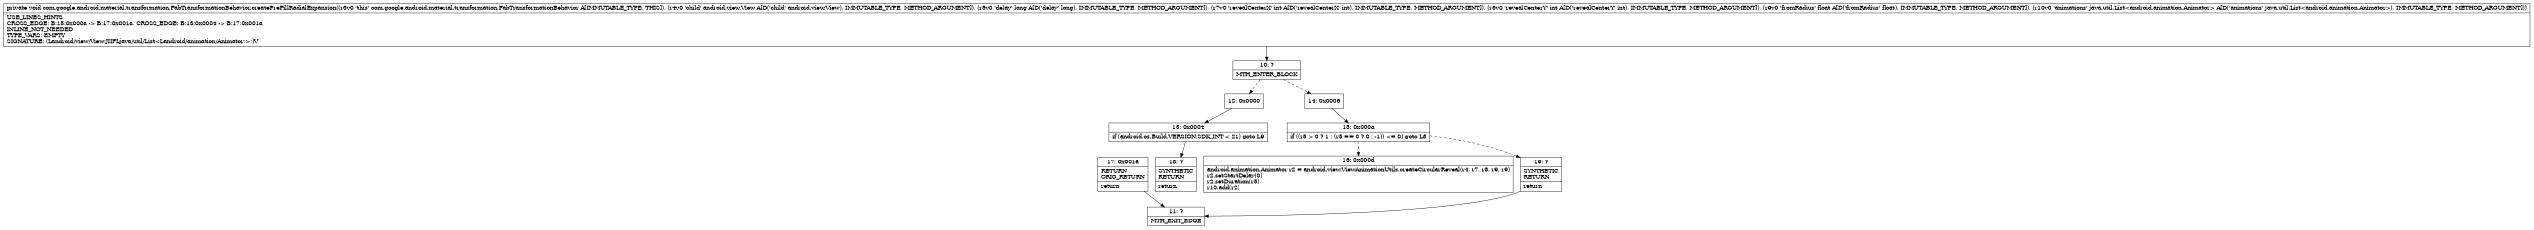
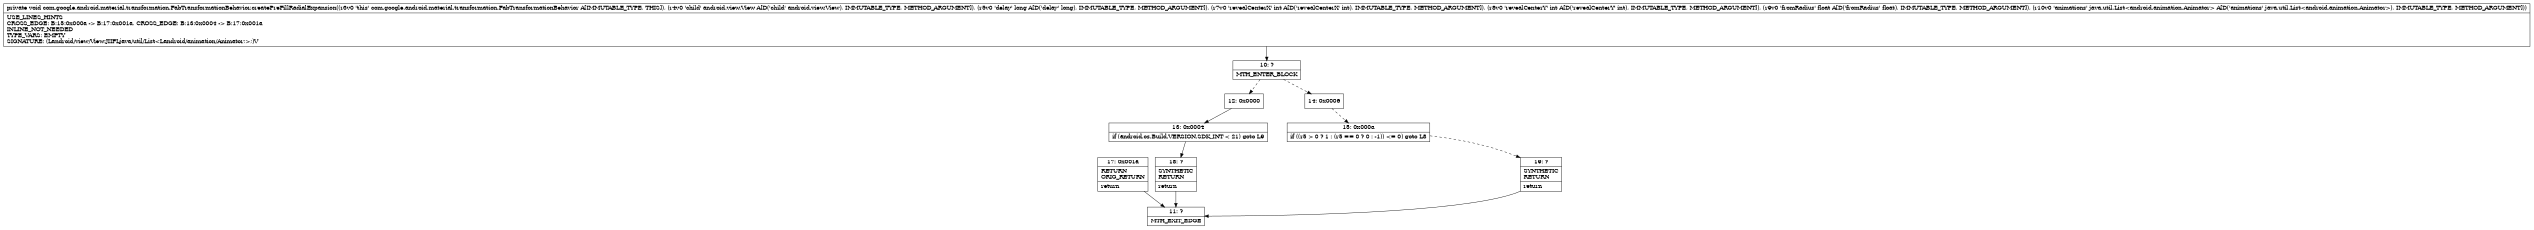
(1339, 114) -> (1339, 114)
(1358, 174) -> none
none -> (1176, 197)
